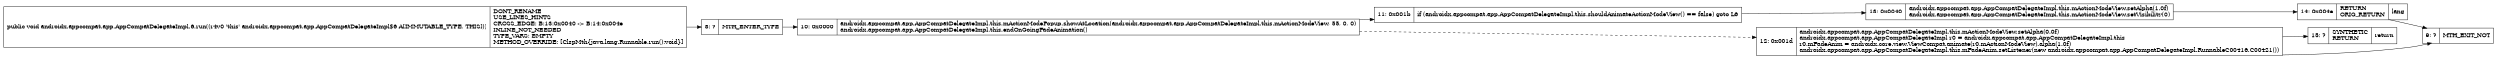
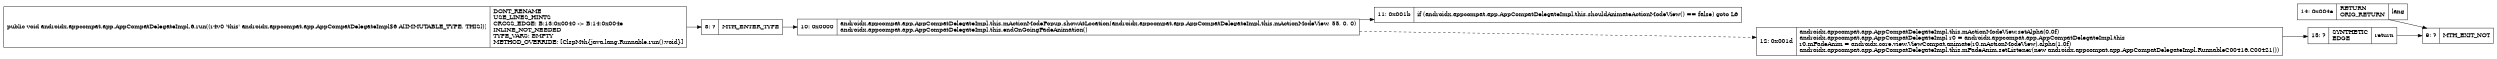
(2020, 12) -> none
(2345, 39) -> (2341, 39)
(2355, 52) -> (2407, 36)
